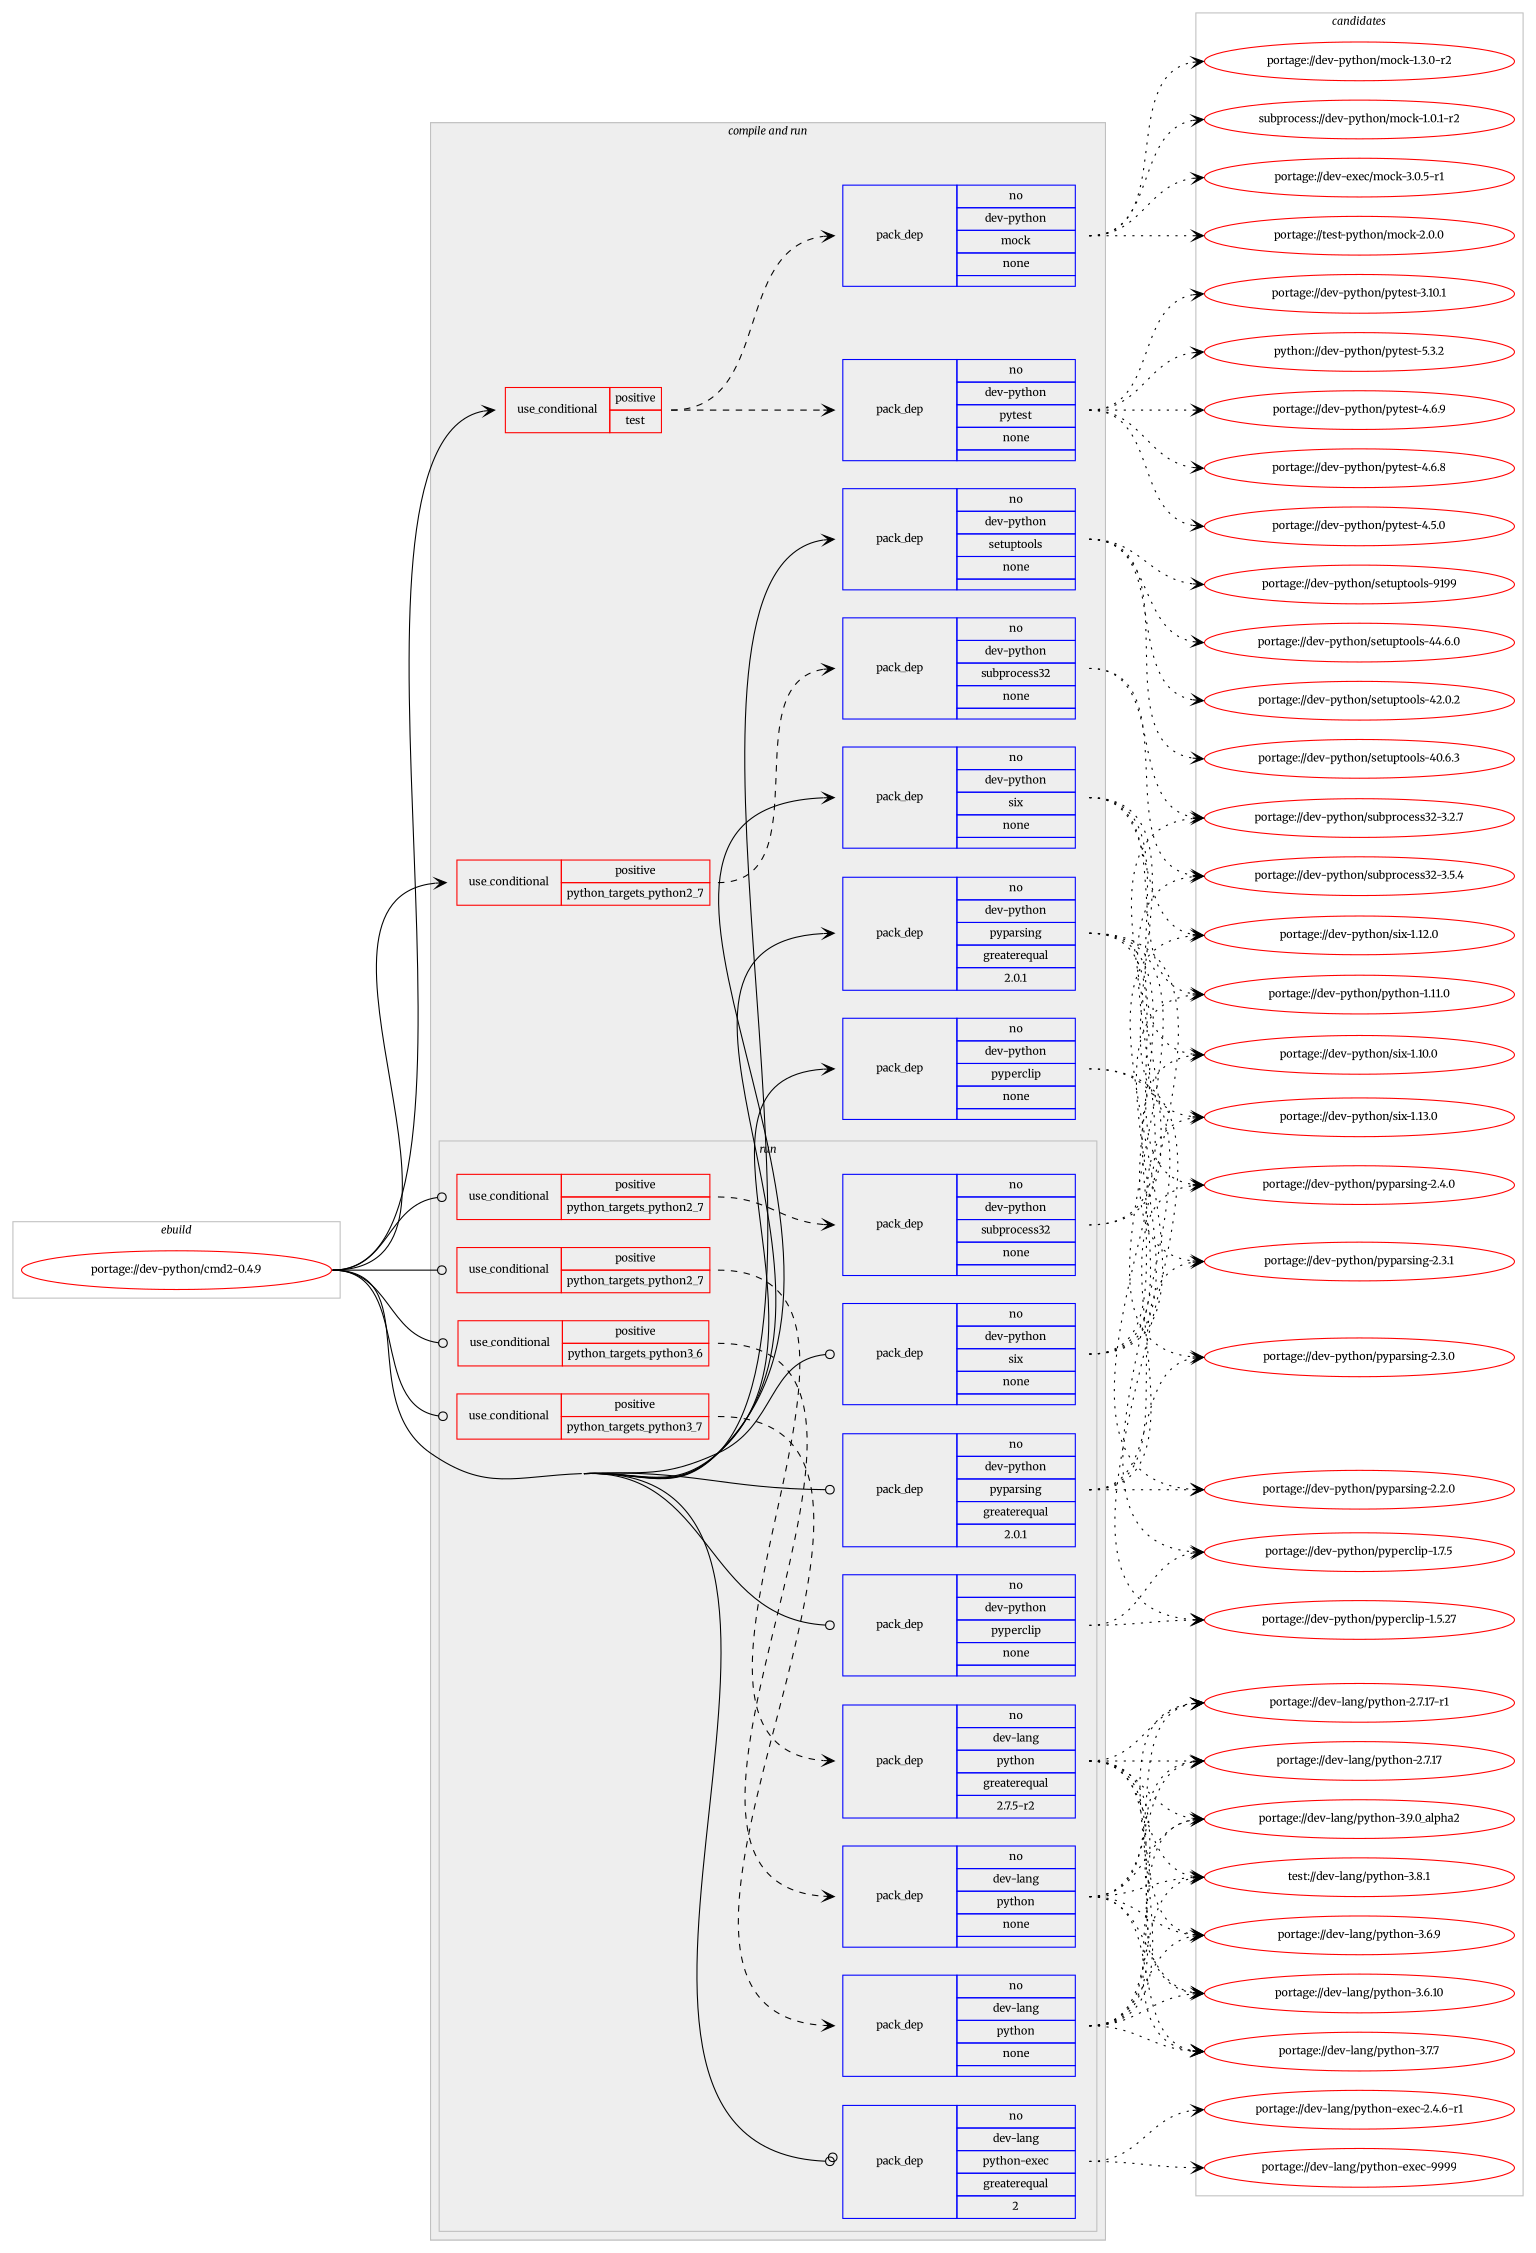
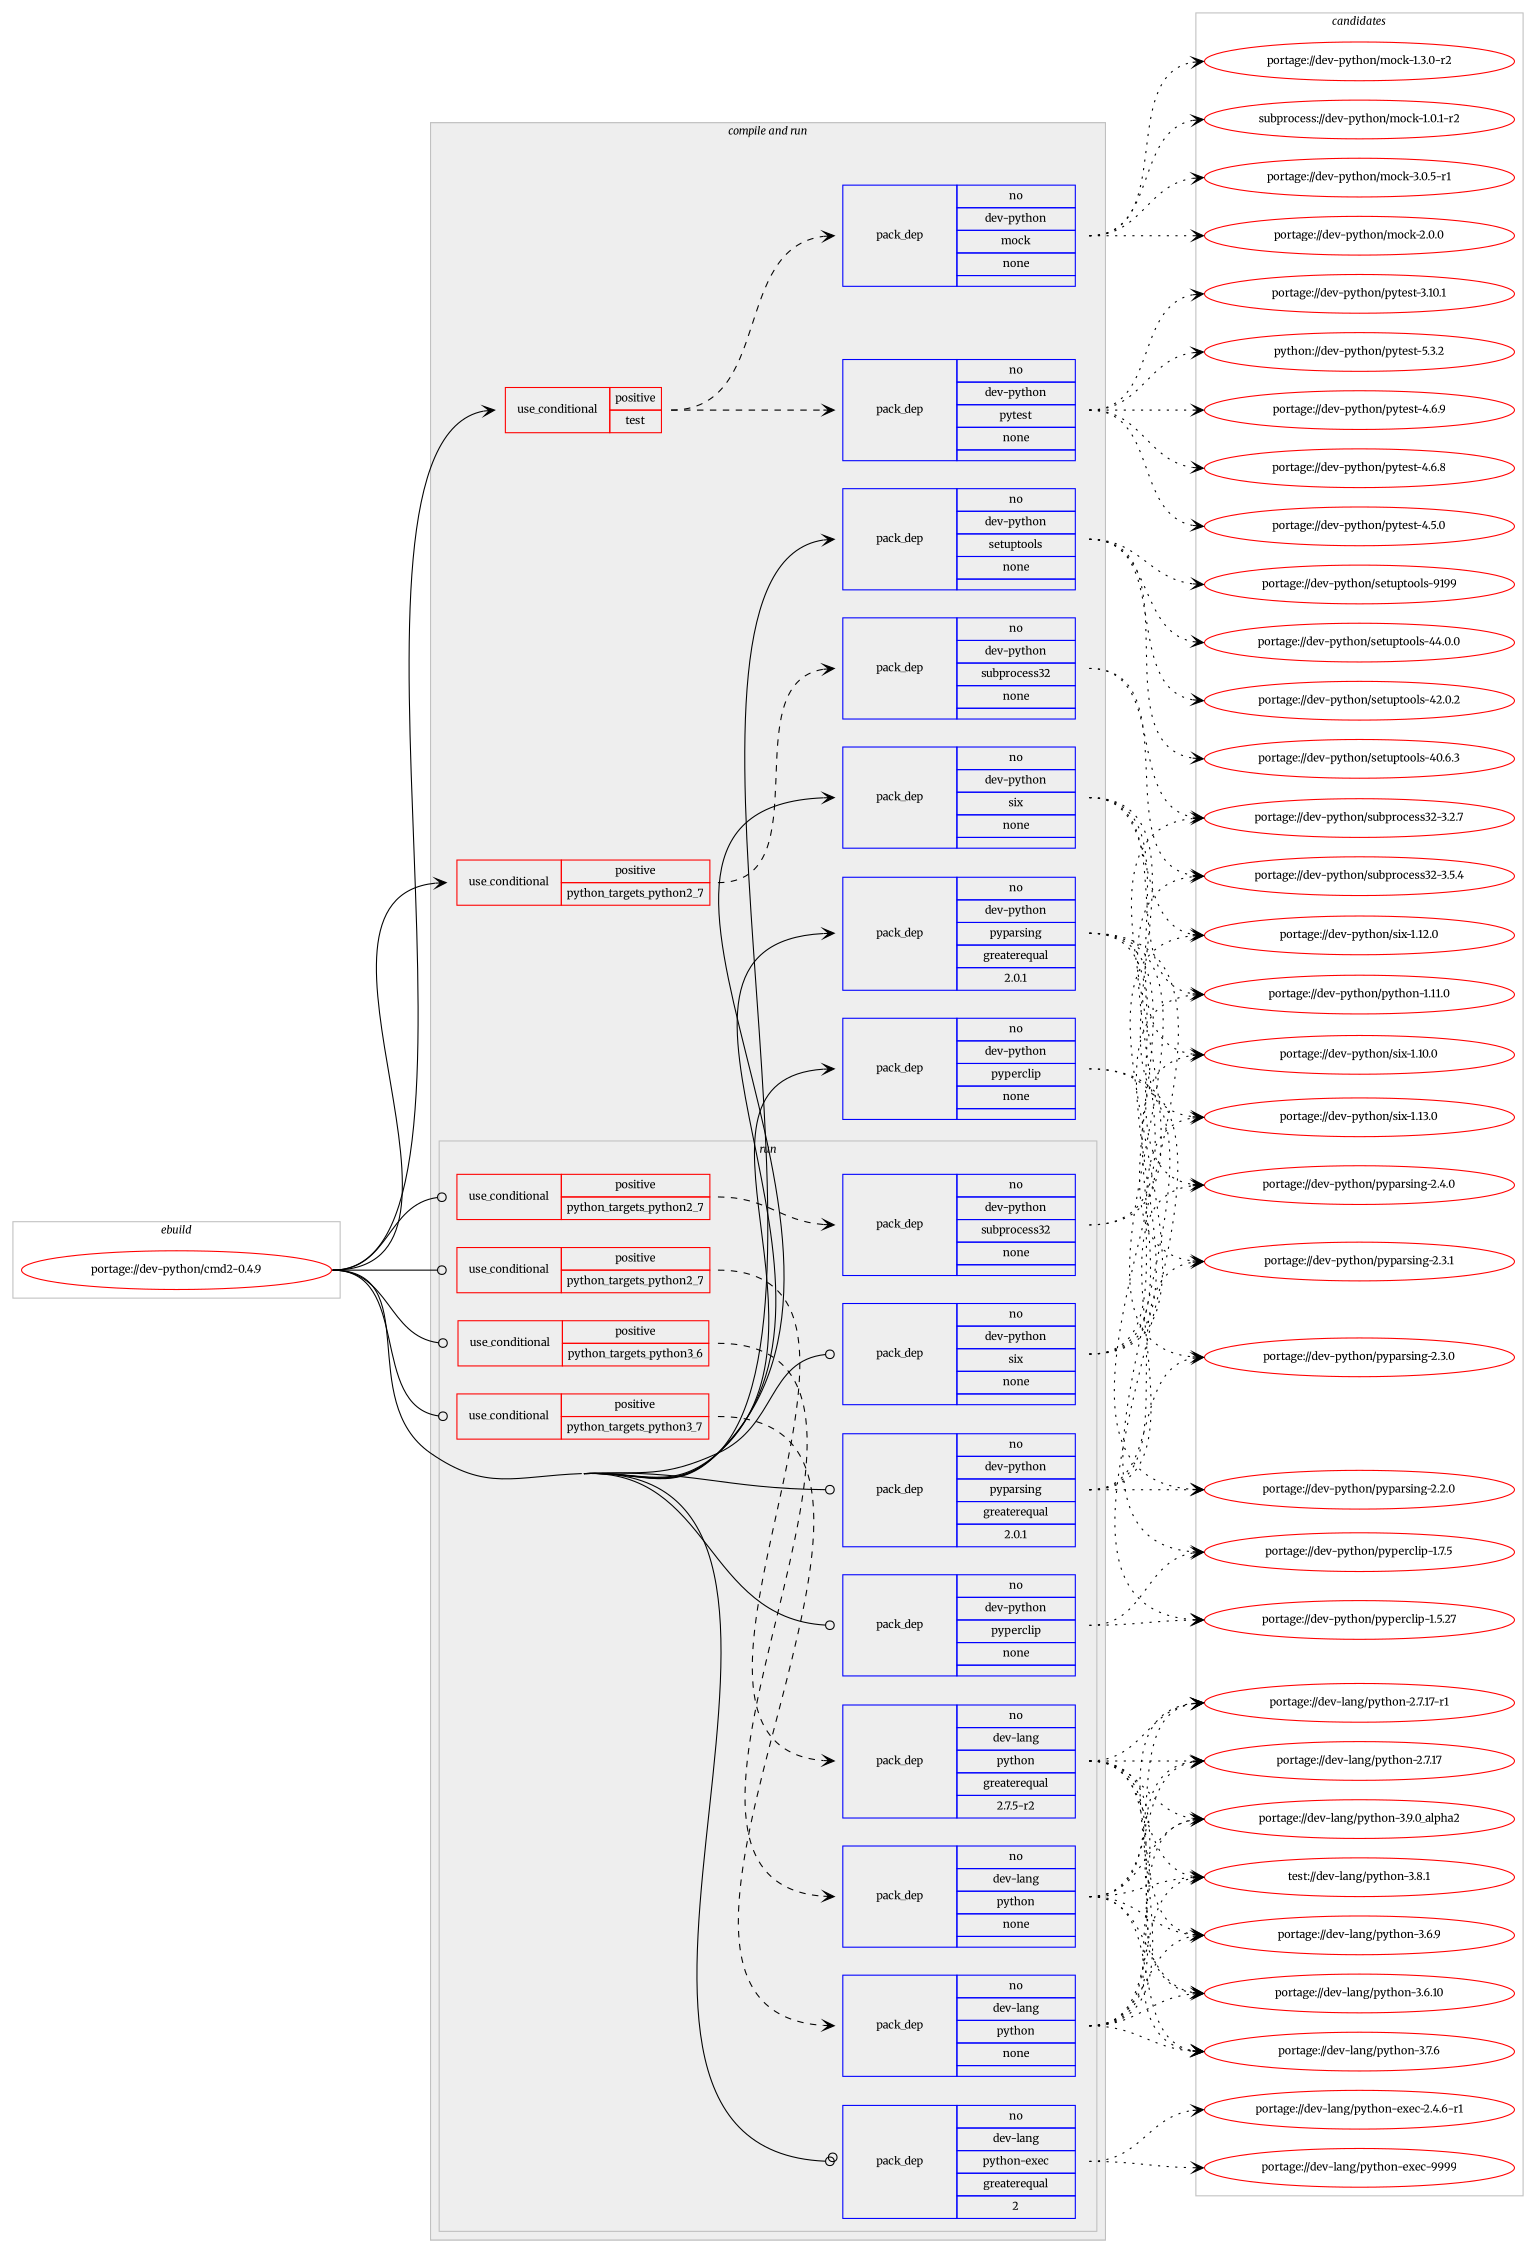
(1359, 178) -> (1359, 178)
(1359, 236) -> (1359, 236)
(1359, 643) -> (1359, 643)
(1359, 2052) -> (1359, 2052)
